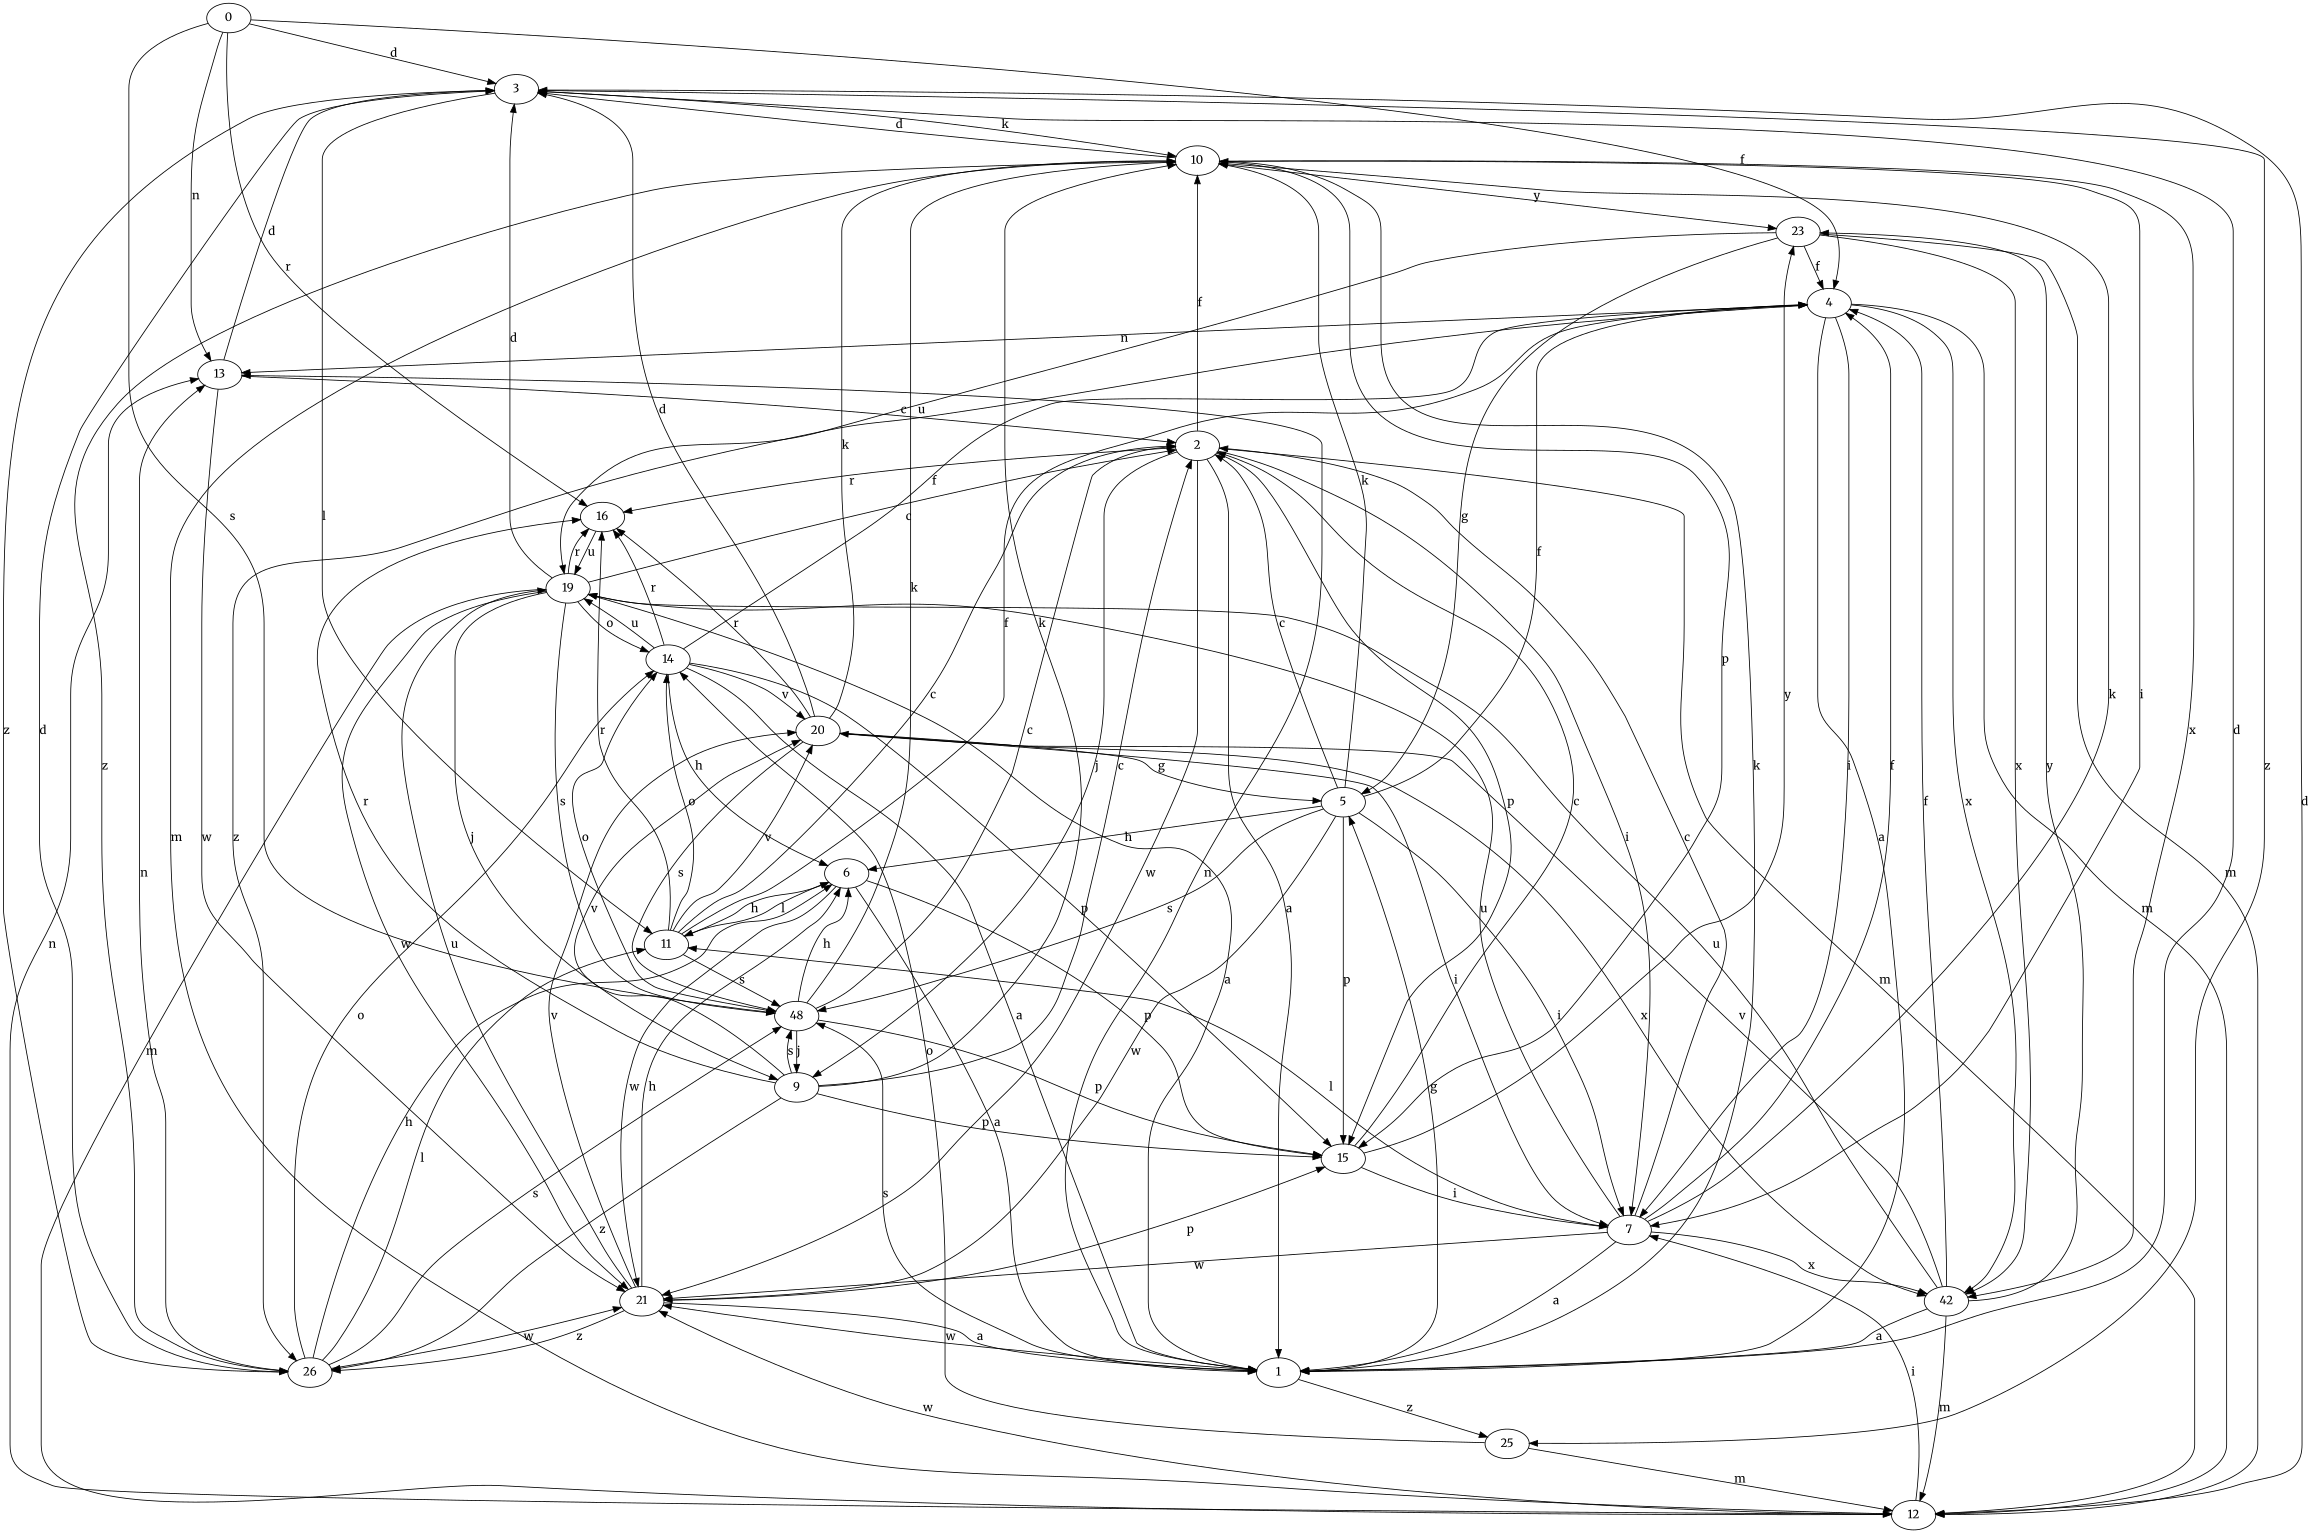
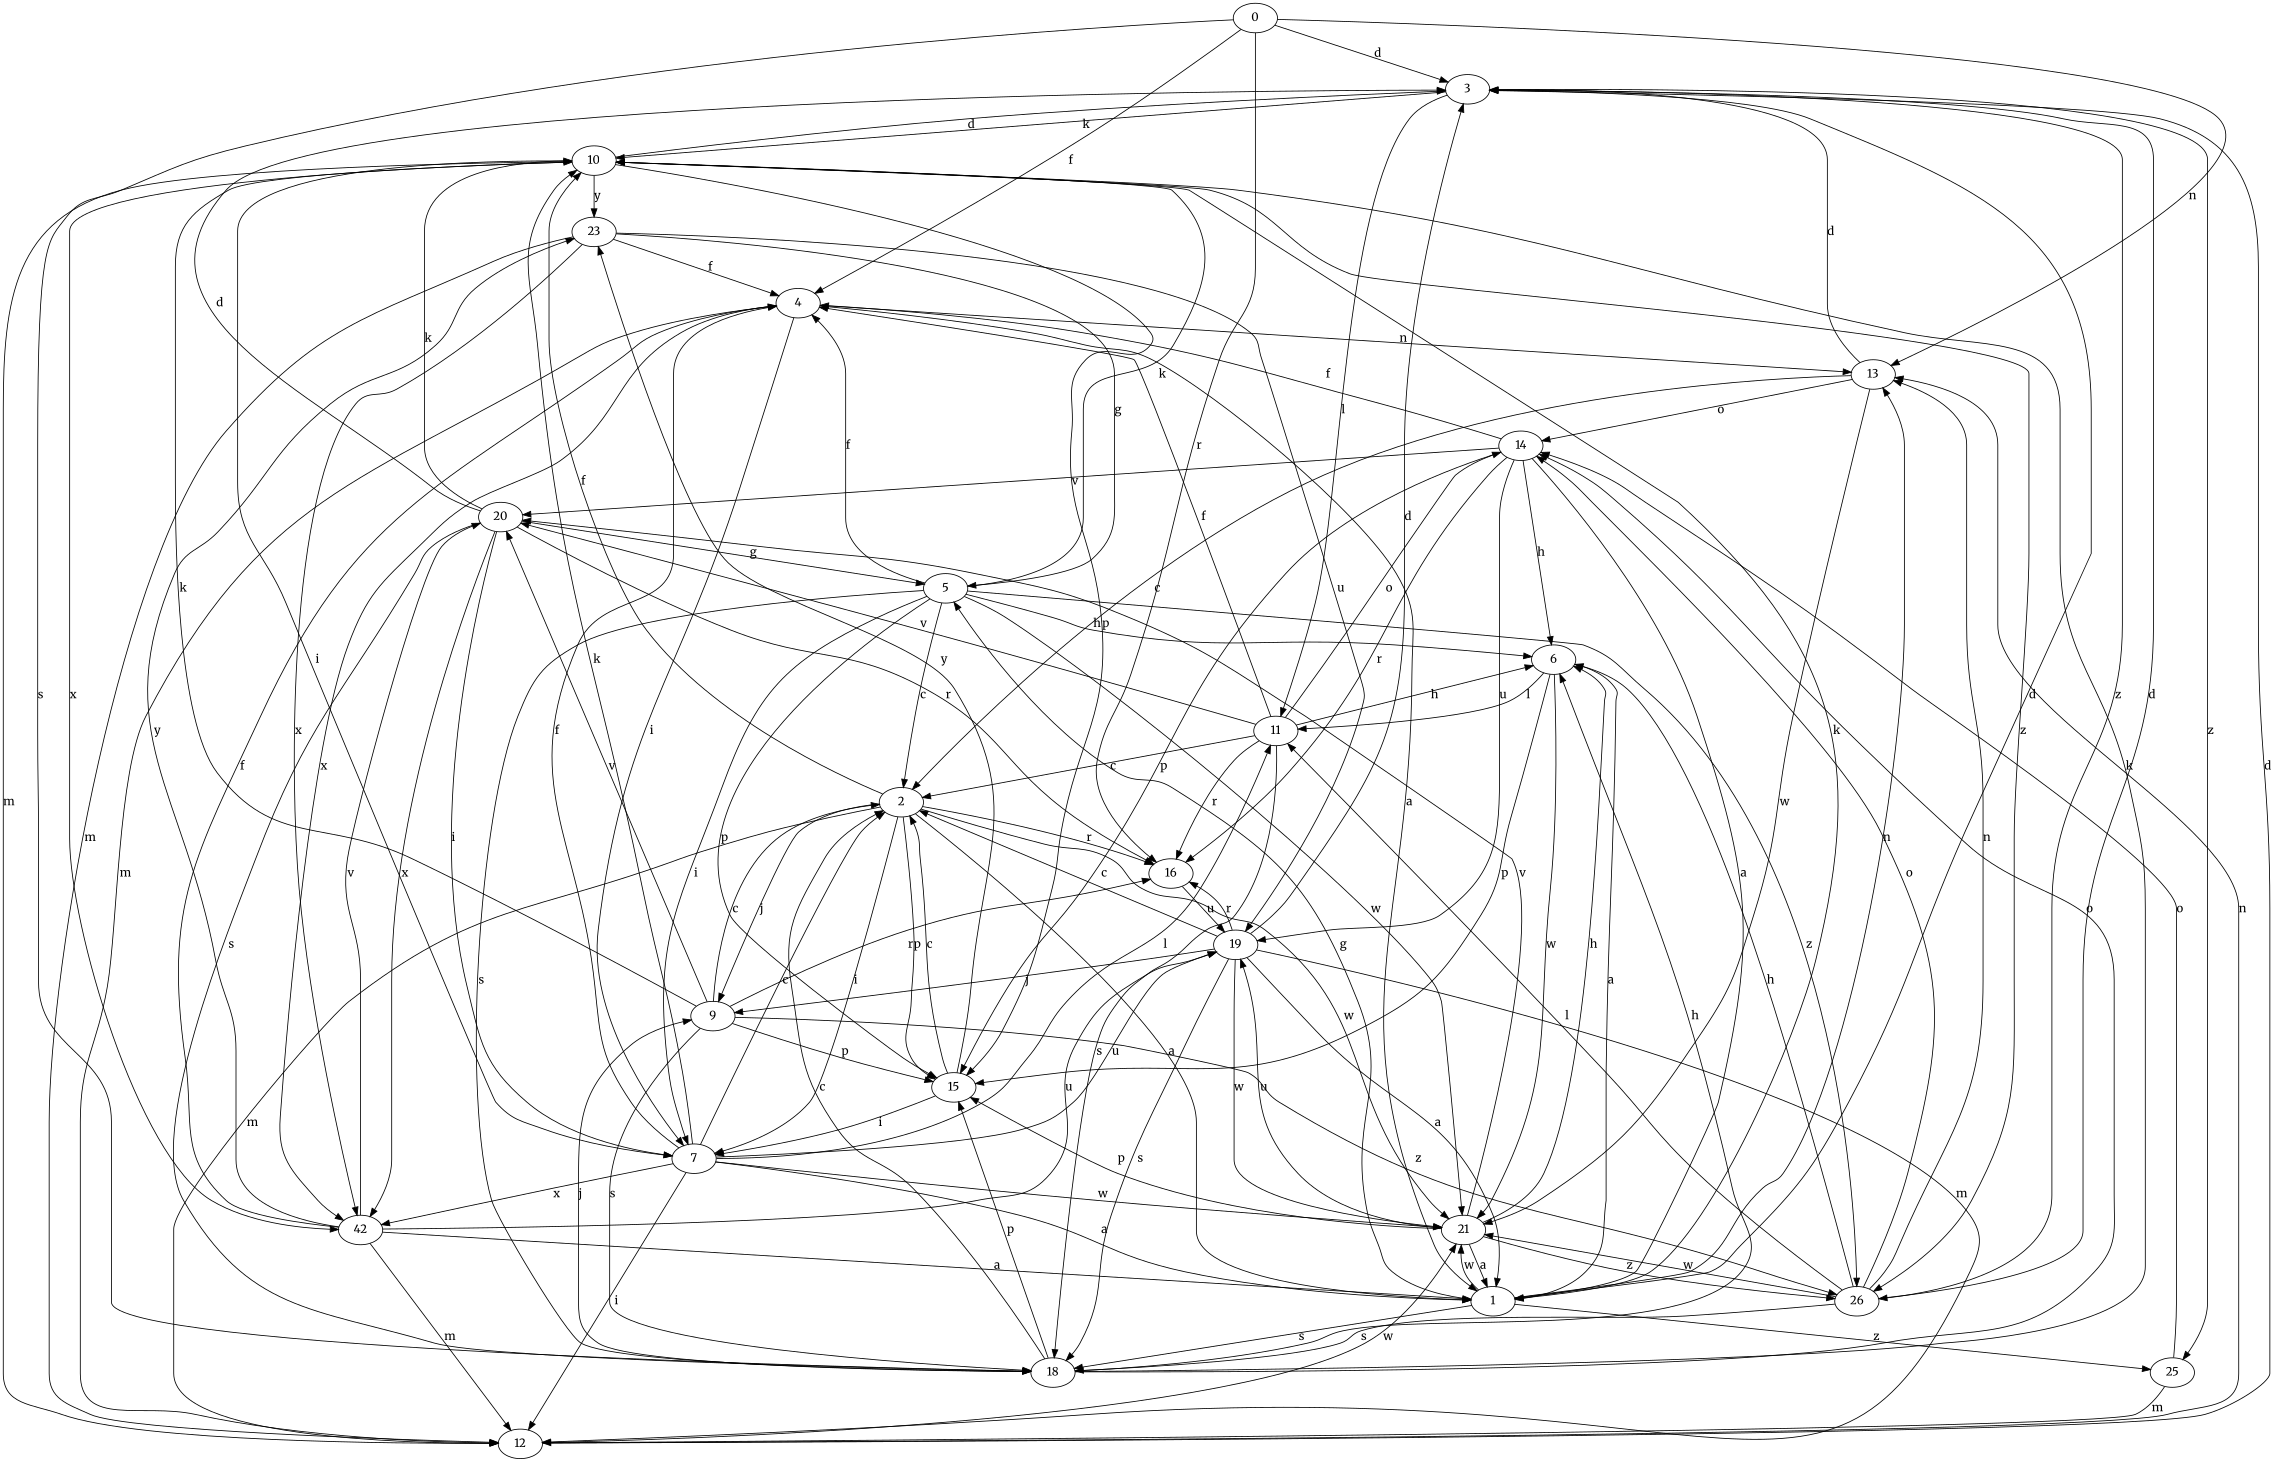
(631, 475) -> (1625, 672)
(606, 630) -> (1701, 409)
(797, 1016) -> (1053, 1373)
(1857, 1309) -> (617, 1285)
